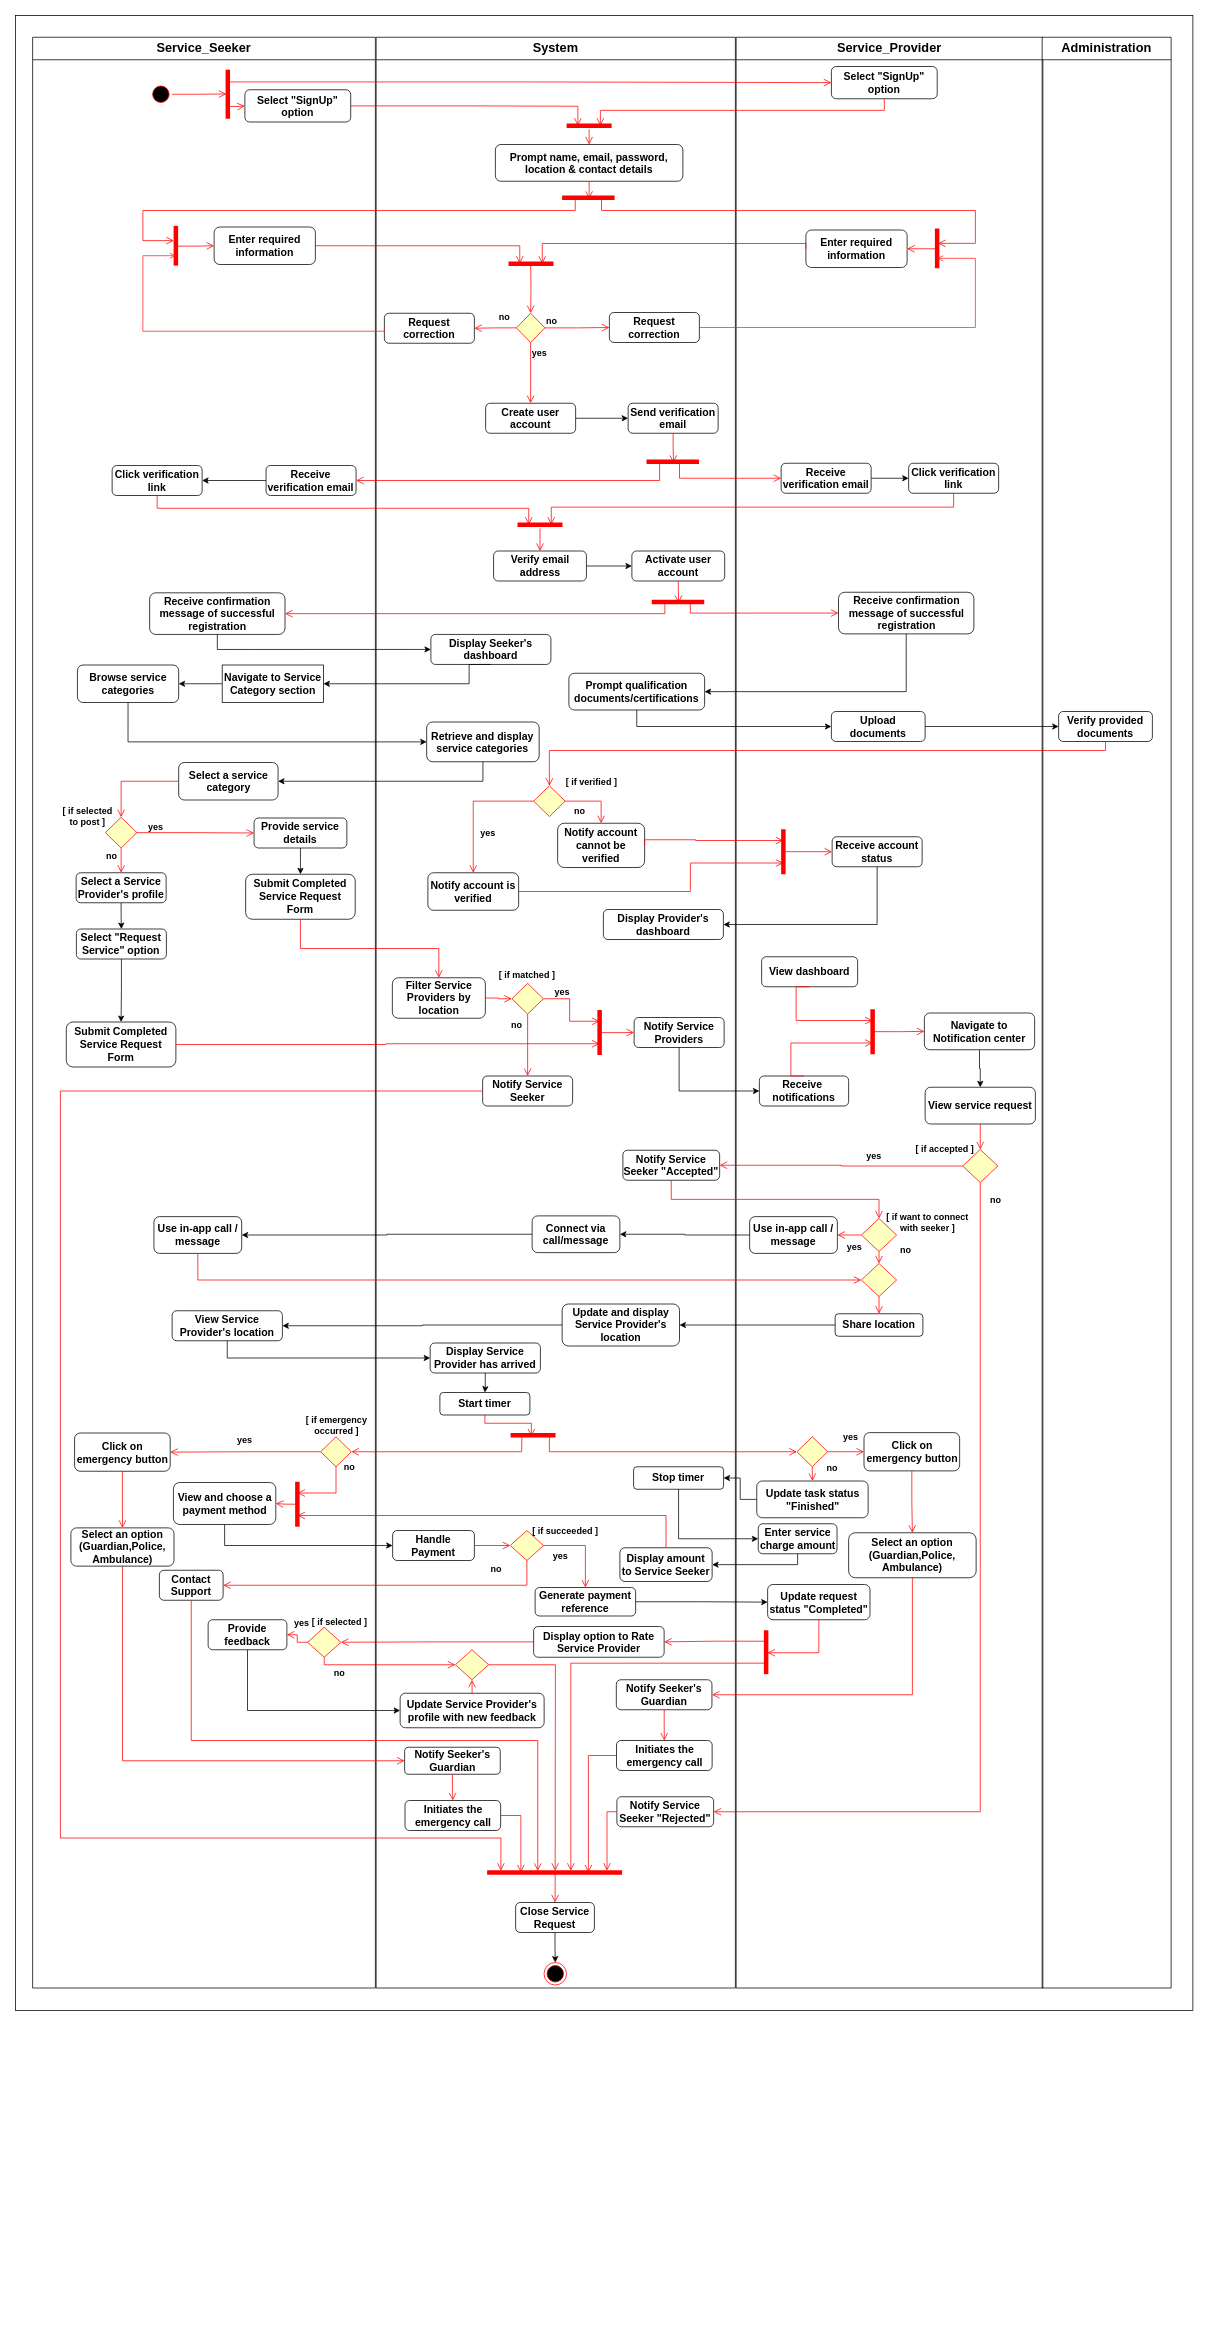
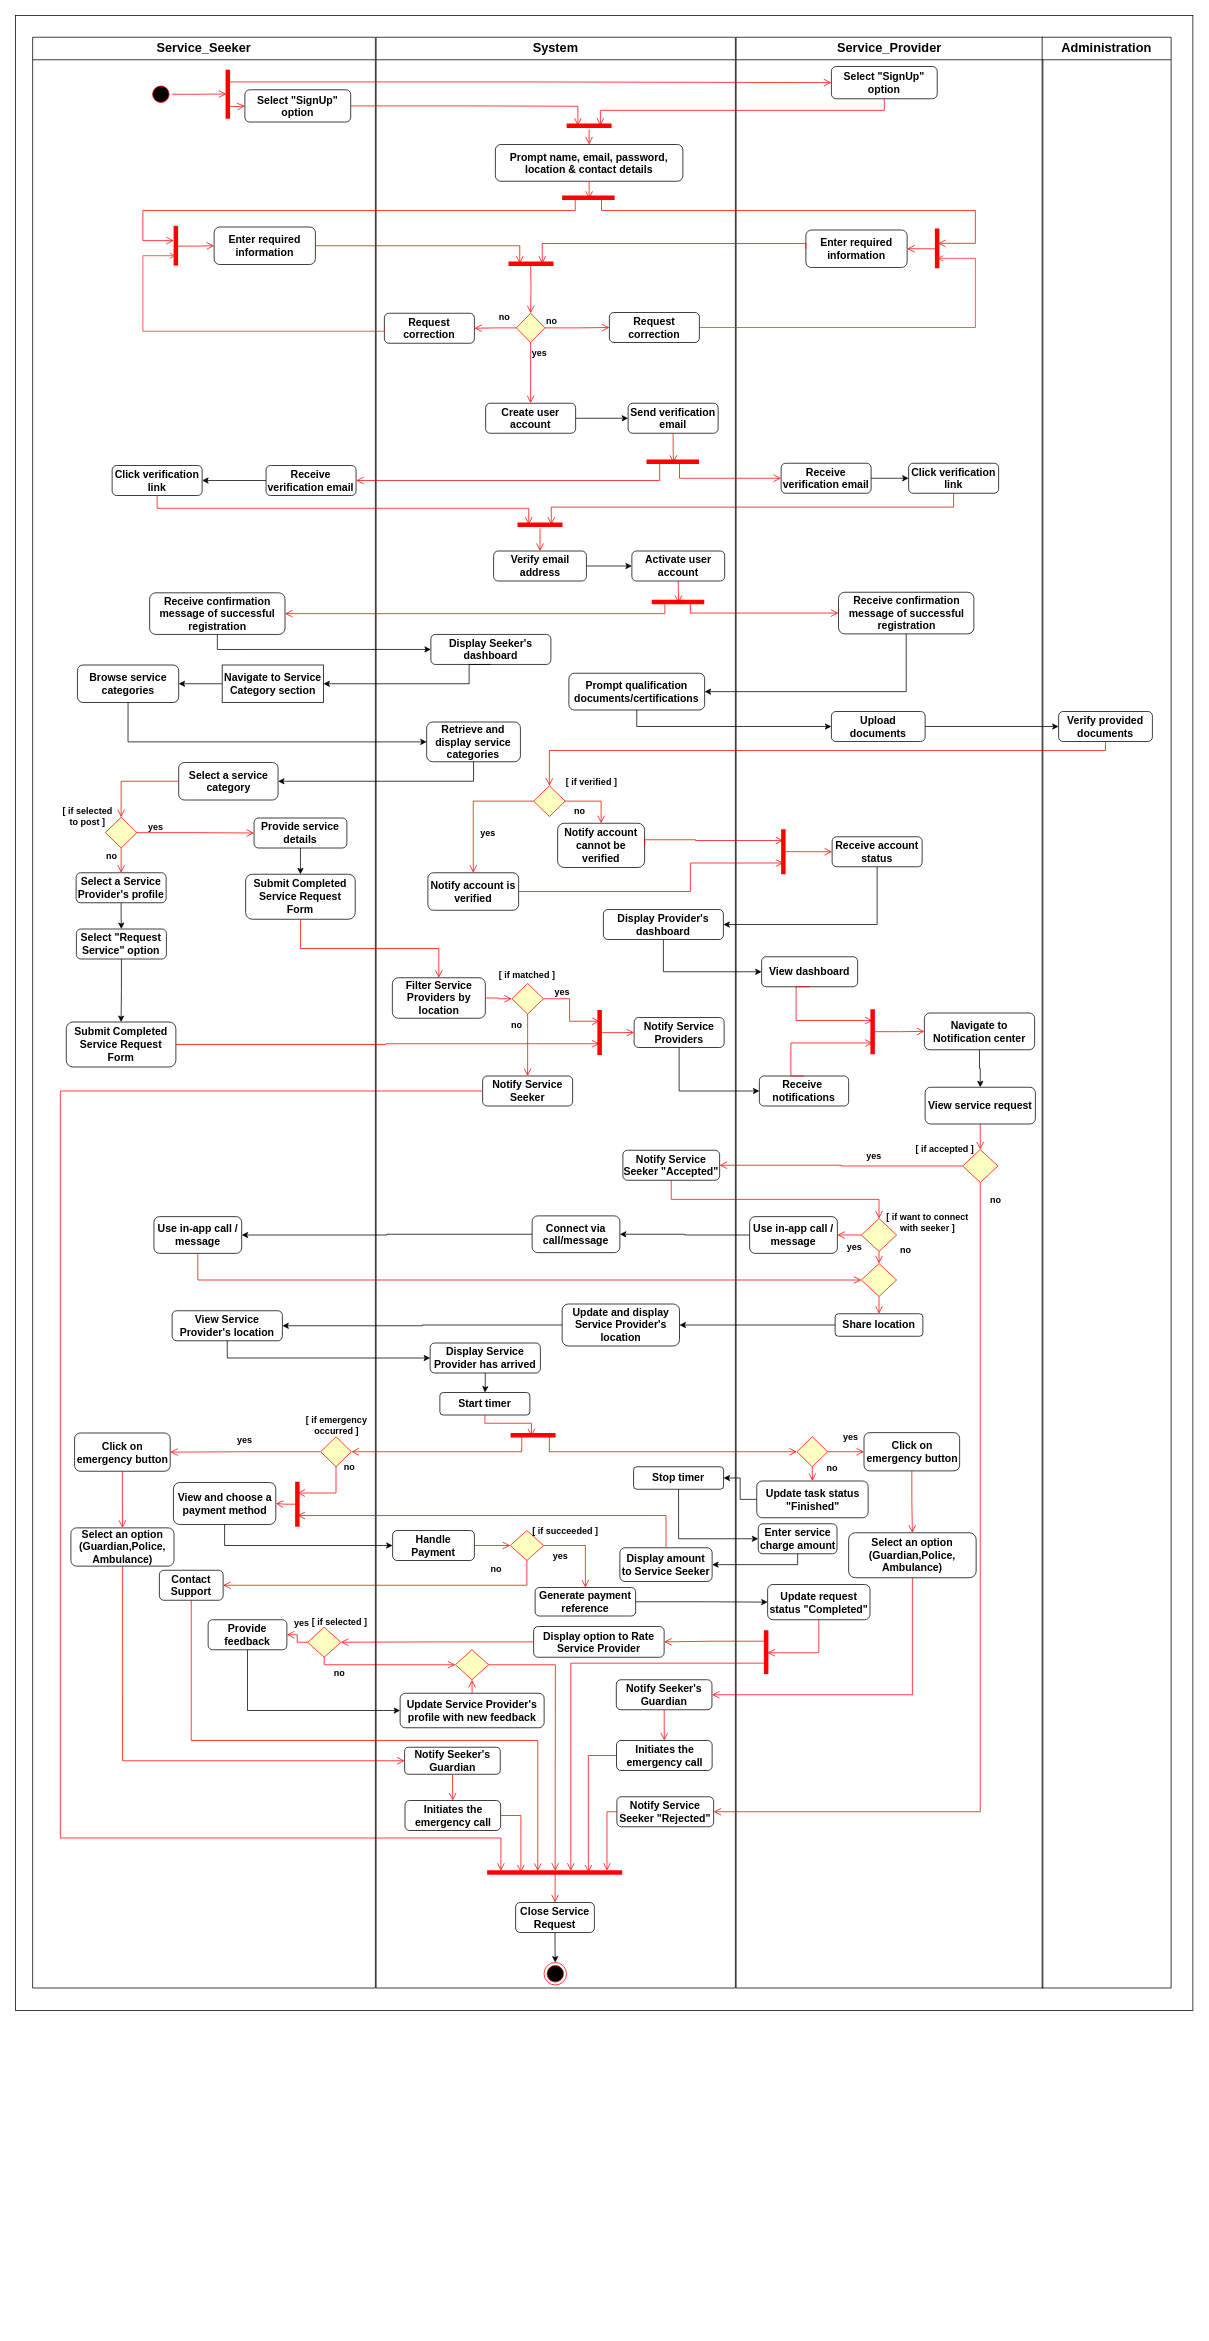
(483, 742) -> (474, 742)
none -> (694, 972)
